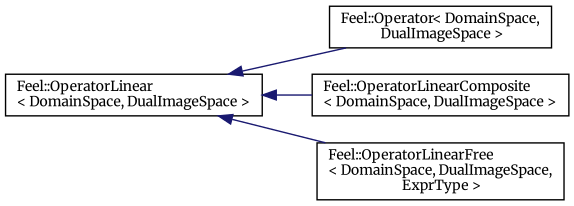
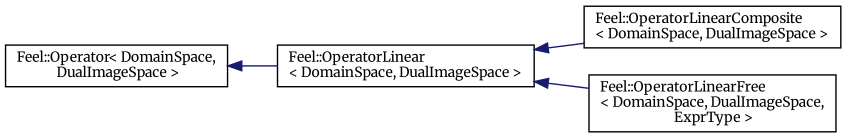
(294, 59) -> (260, 66)
